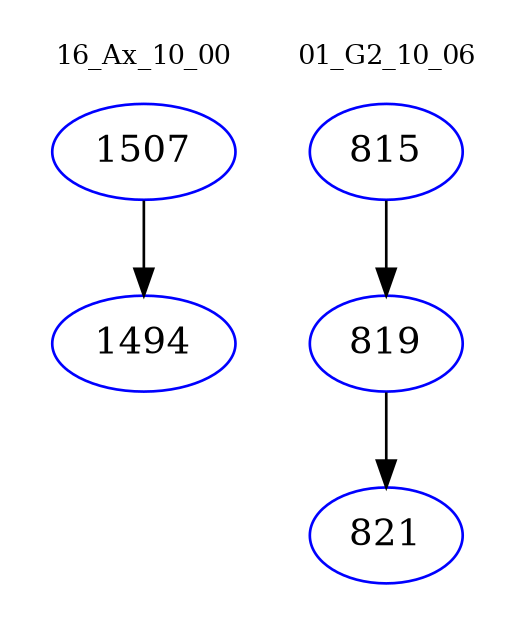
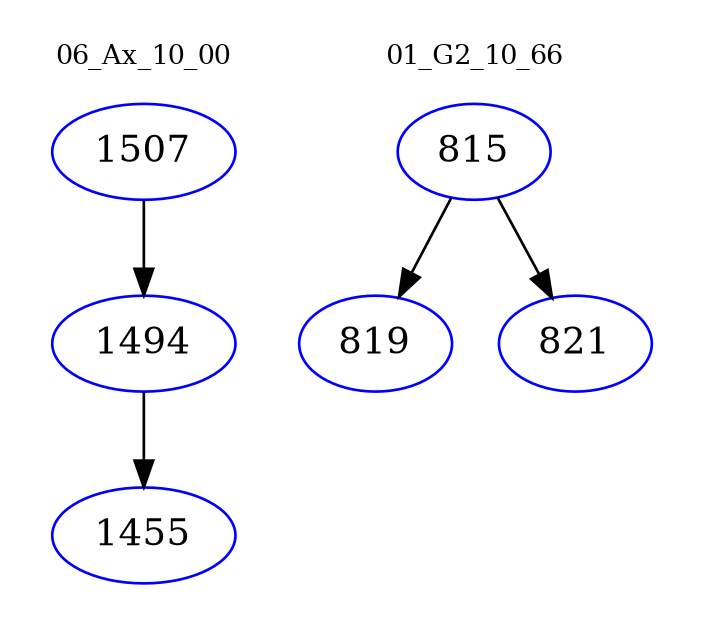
(144, 57) -> (144, 57)
(388, 57) -> (476, 57)
(386, 426) -> (518, 236)
none -> (144, 535)
